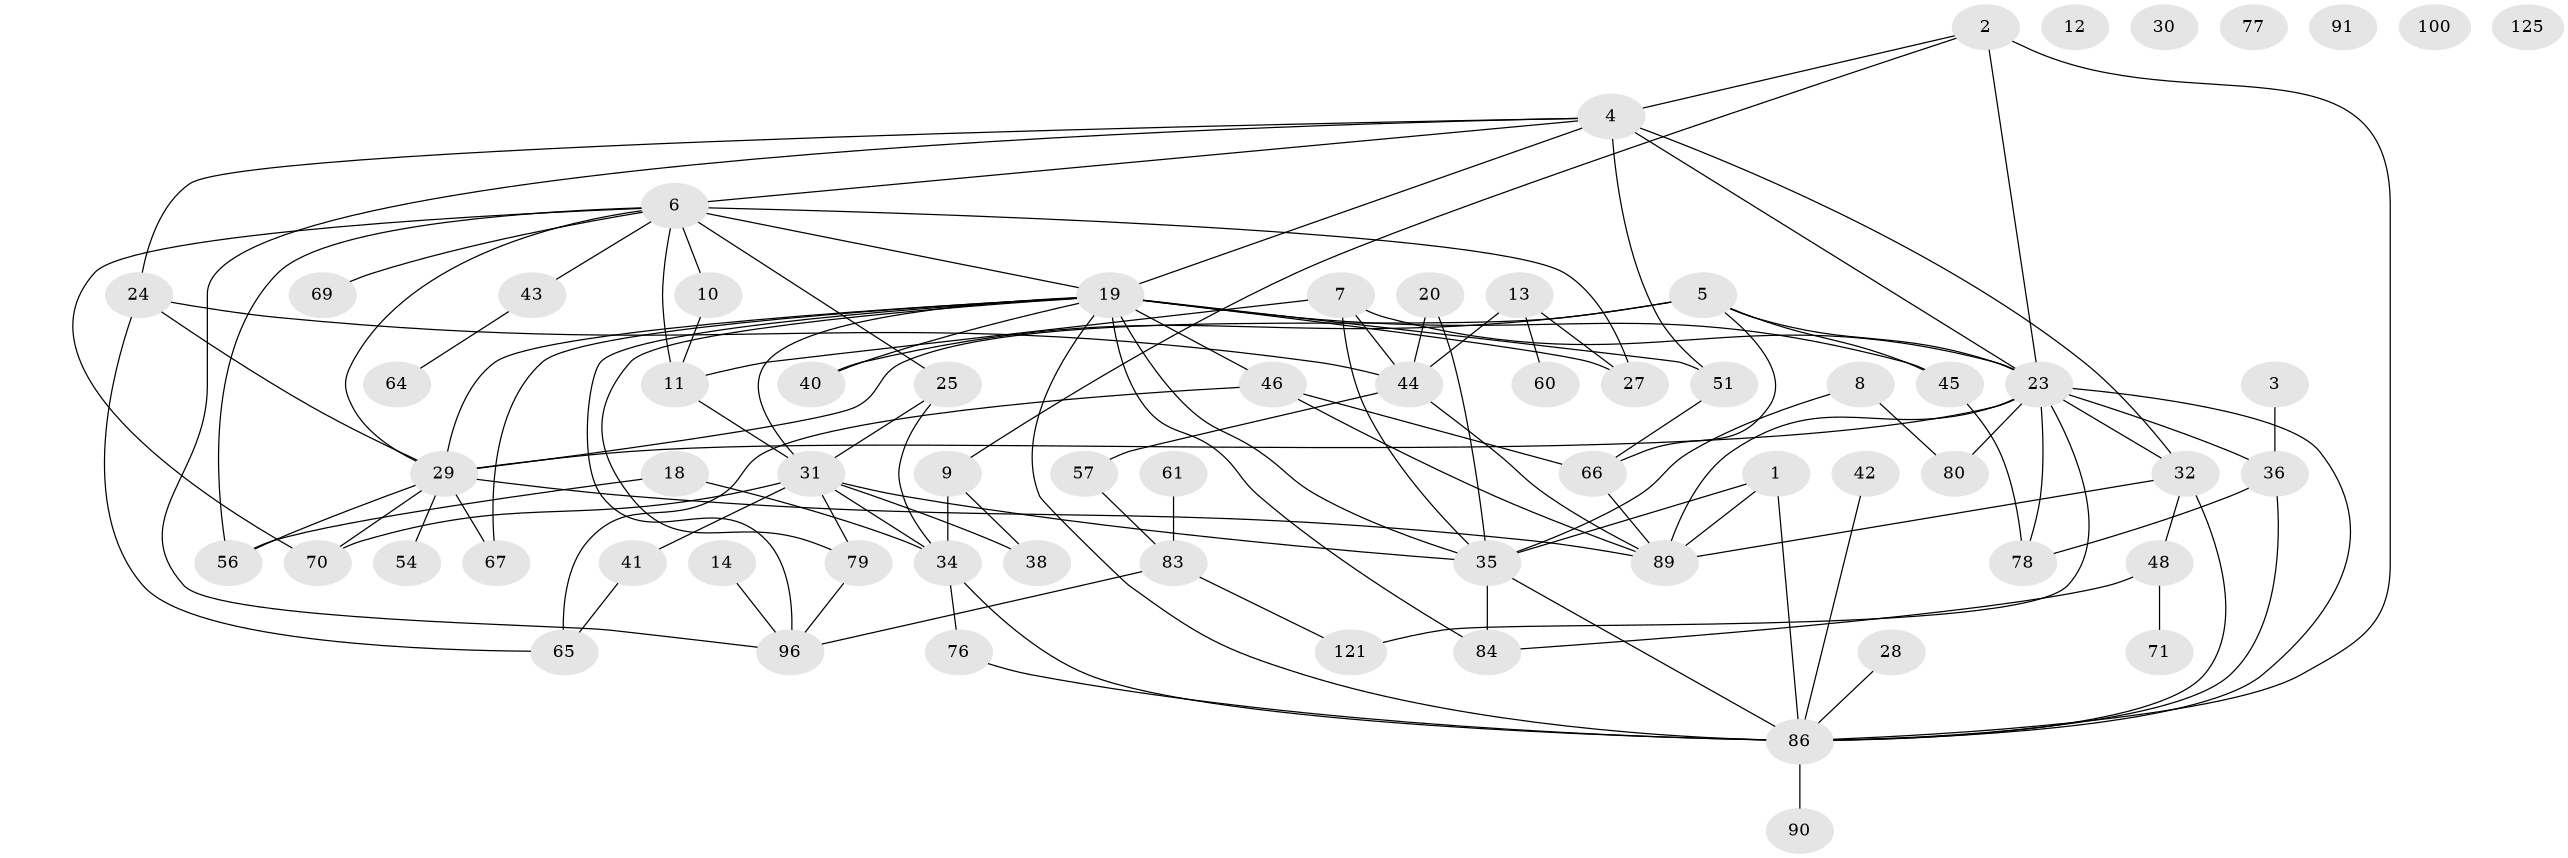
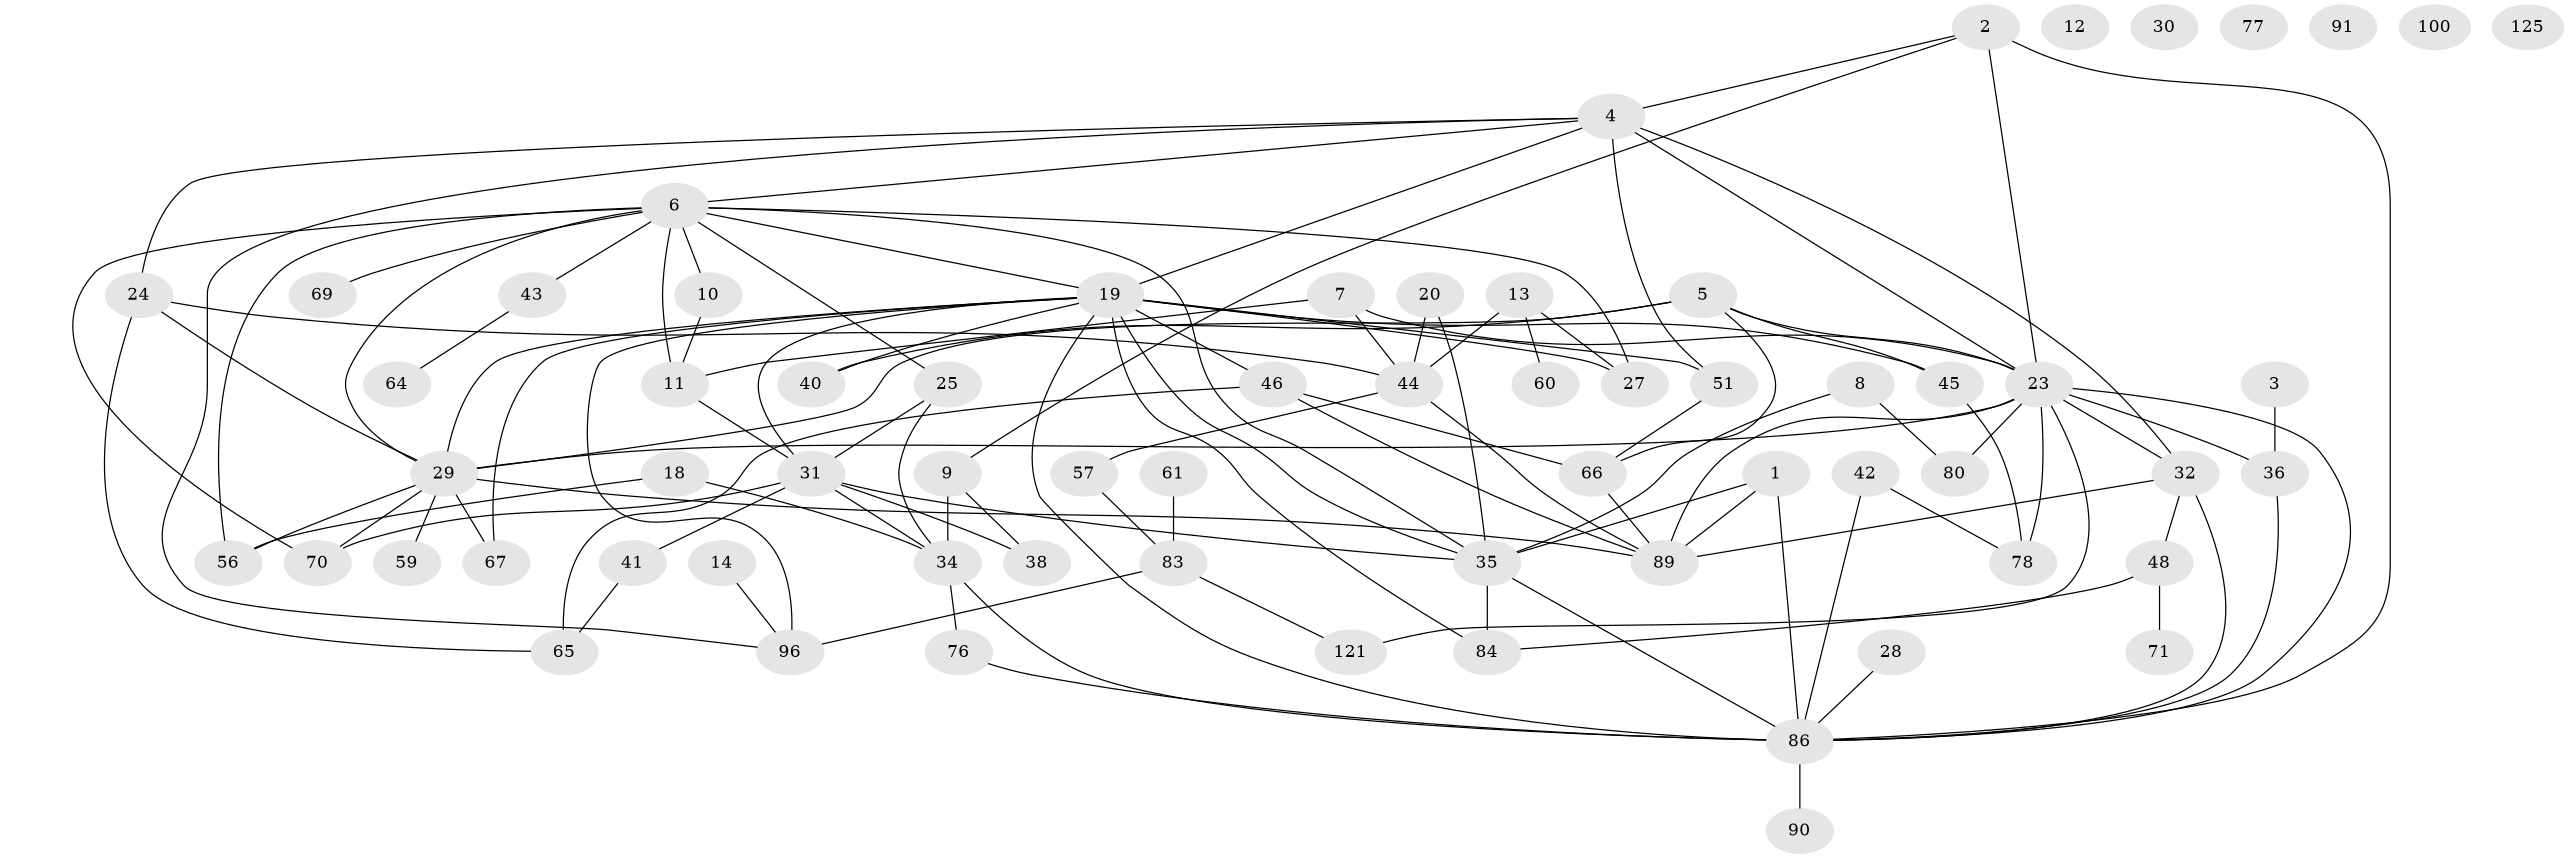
(1377, 431) -> (1144, 268)
(2152, 524) -> (1952, 523)
(407, 563) -> (407, 563)
(859, 563) -> none
